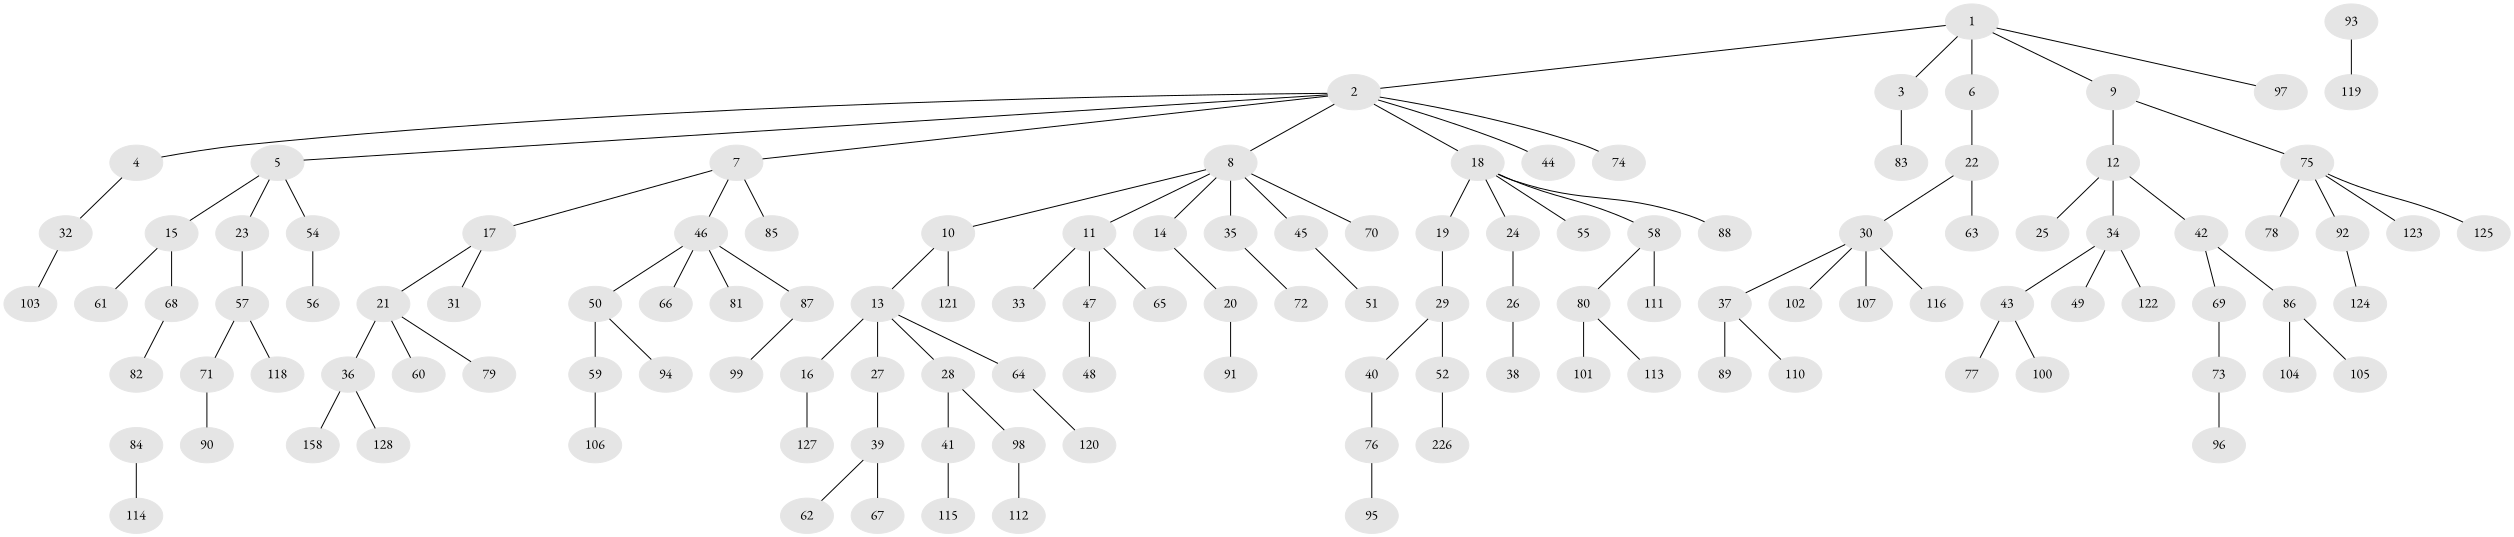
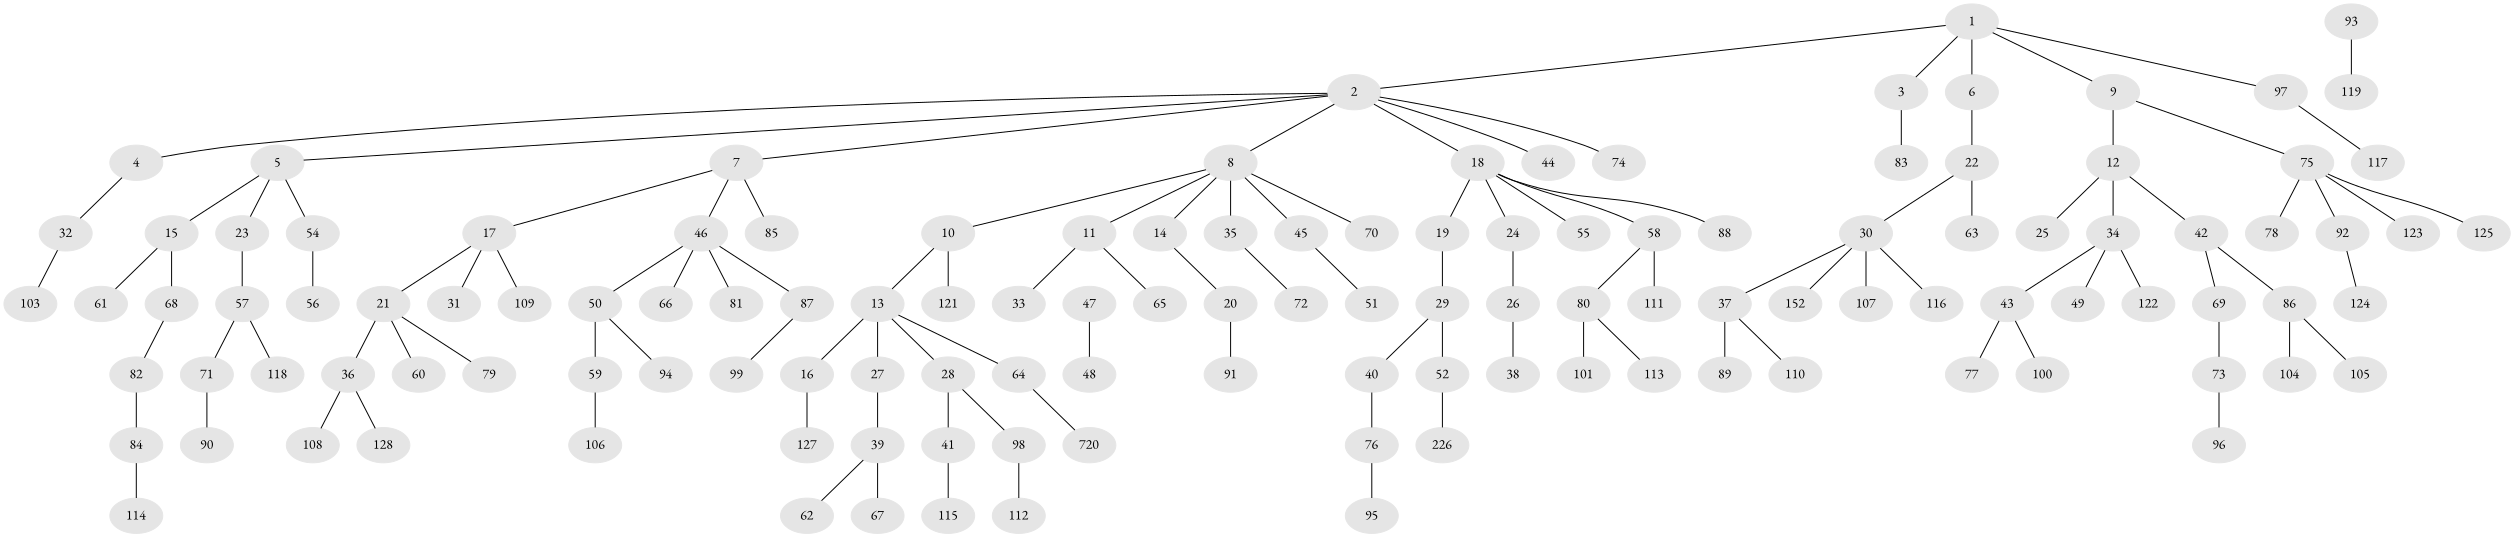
none -> (2378, 163)
(1089, 269) -> none
none -> (525, 304)
(1795, 304) -> (1795, 304)
none -> (136, 410)
(313, 445) -> (313, 445)
(1089, 445) -> (1089, 445)
